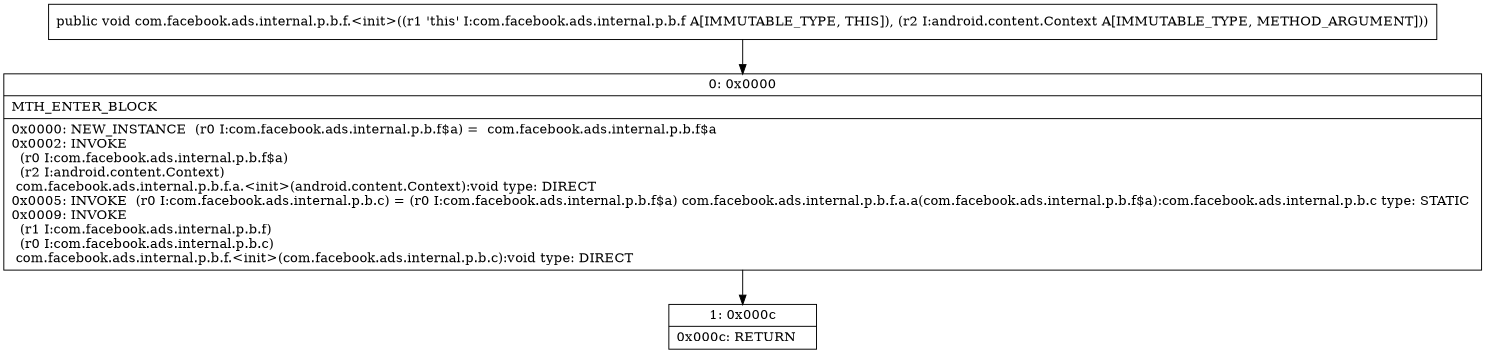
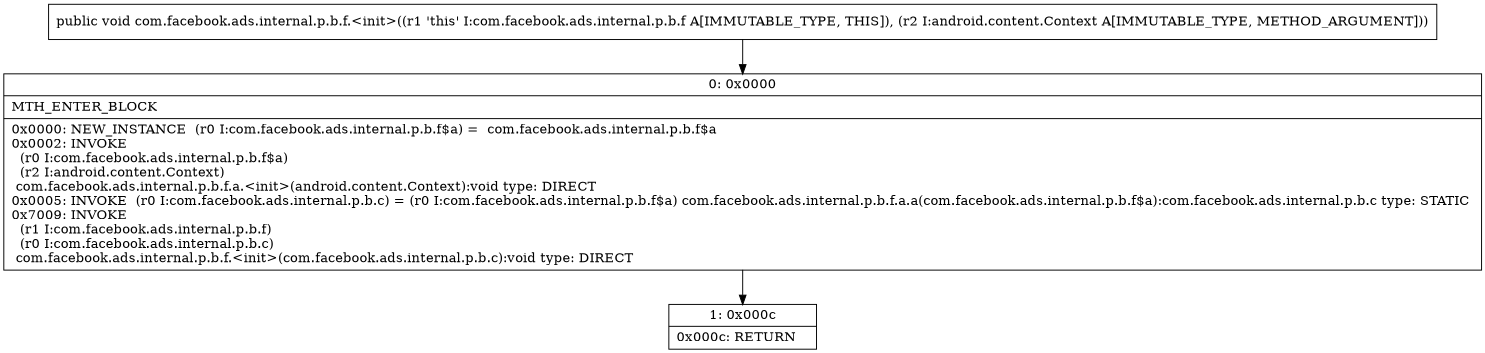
(74, 215) -> (74, 215)
